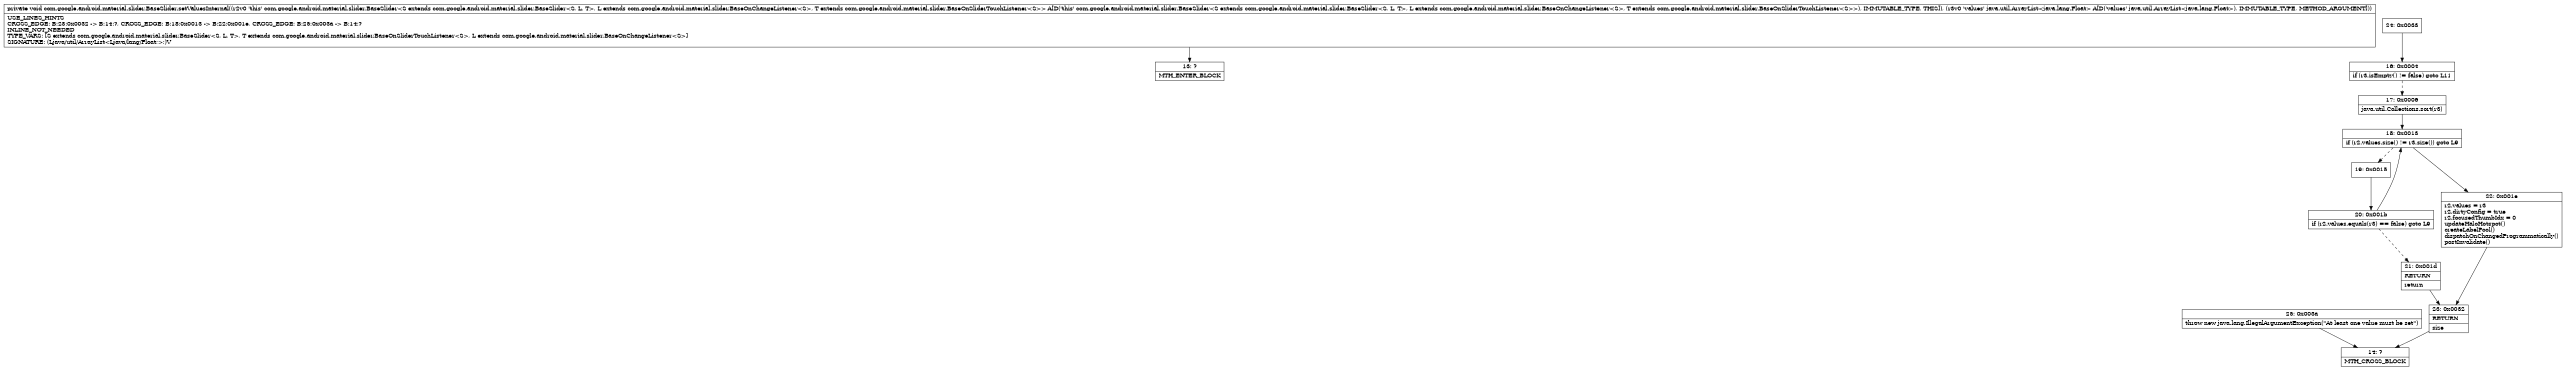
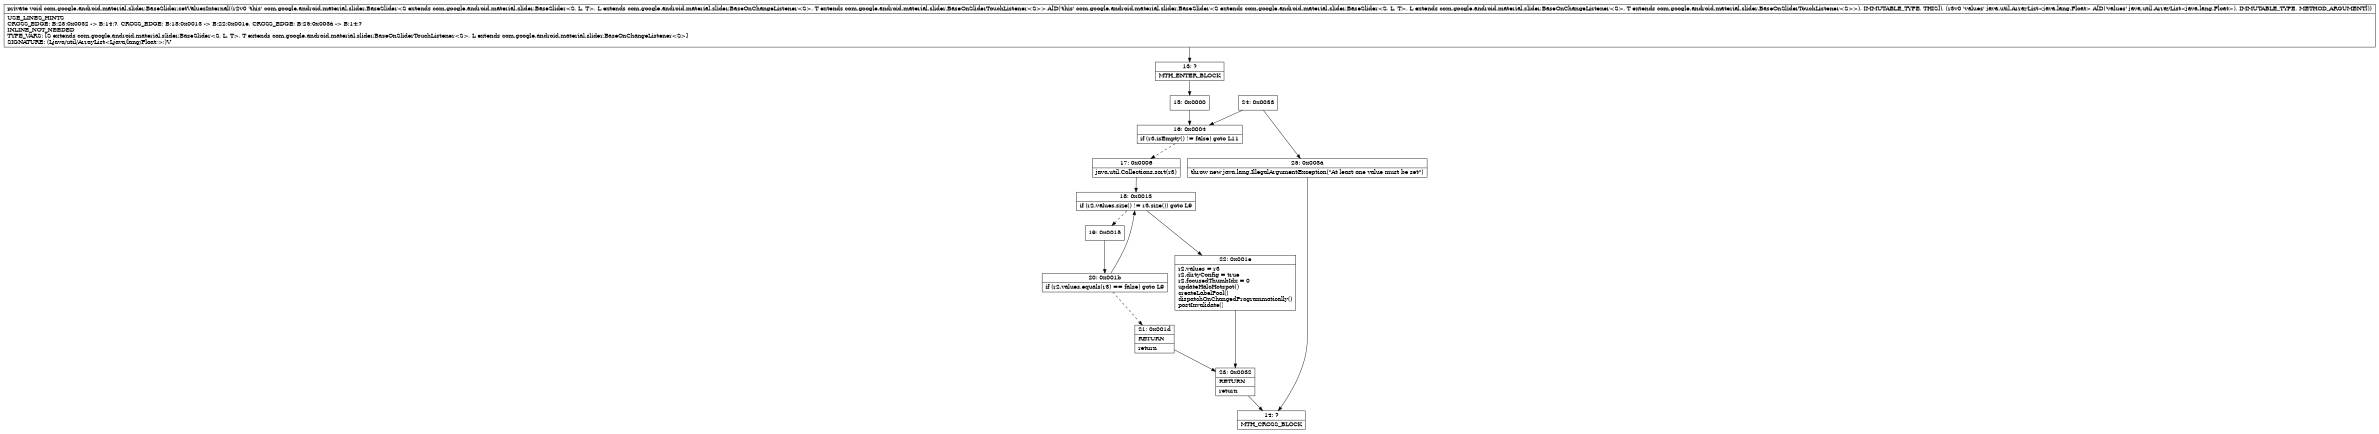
none -> (1190, 103)
none -> (1281, 133)
(2438, 328) -> (1228, 391)
